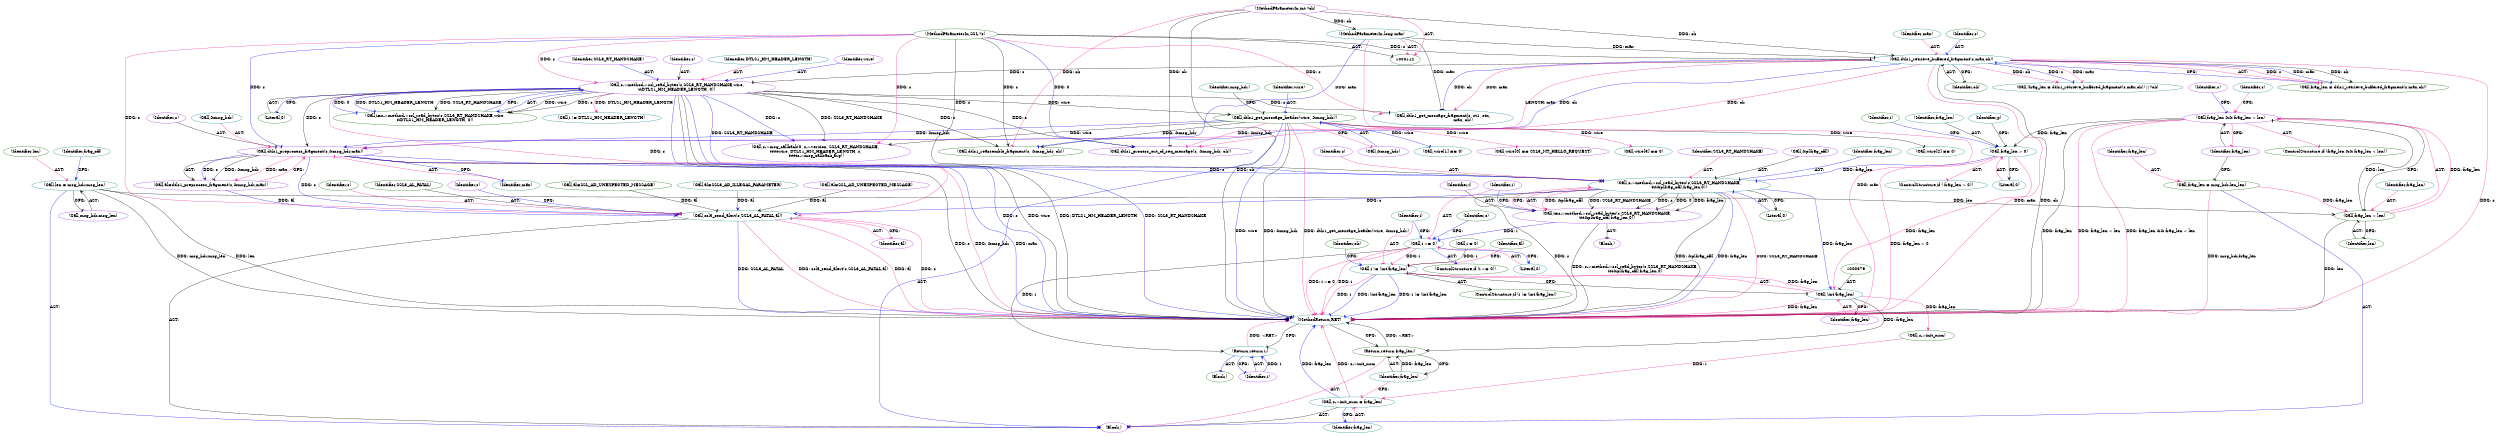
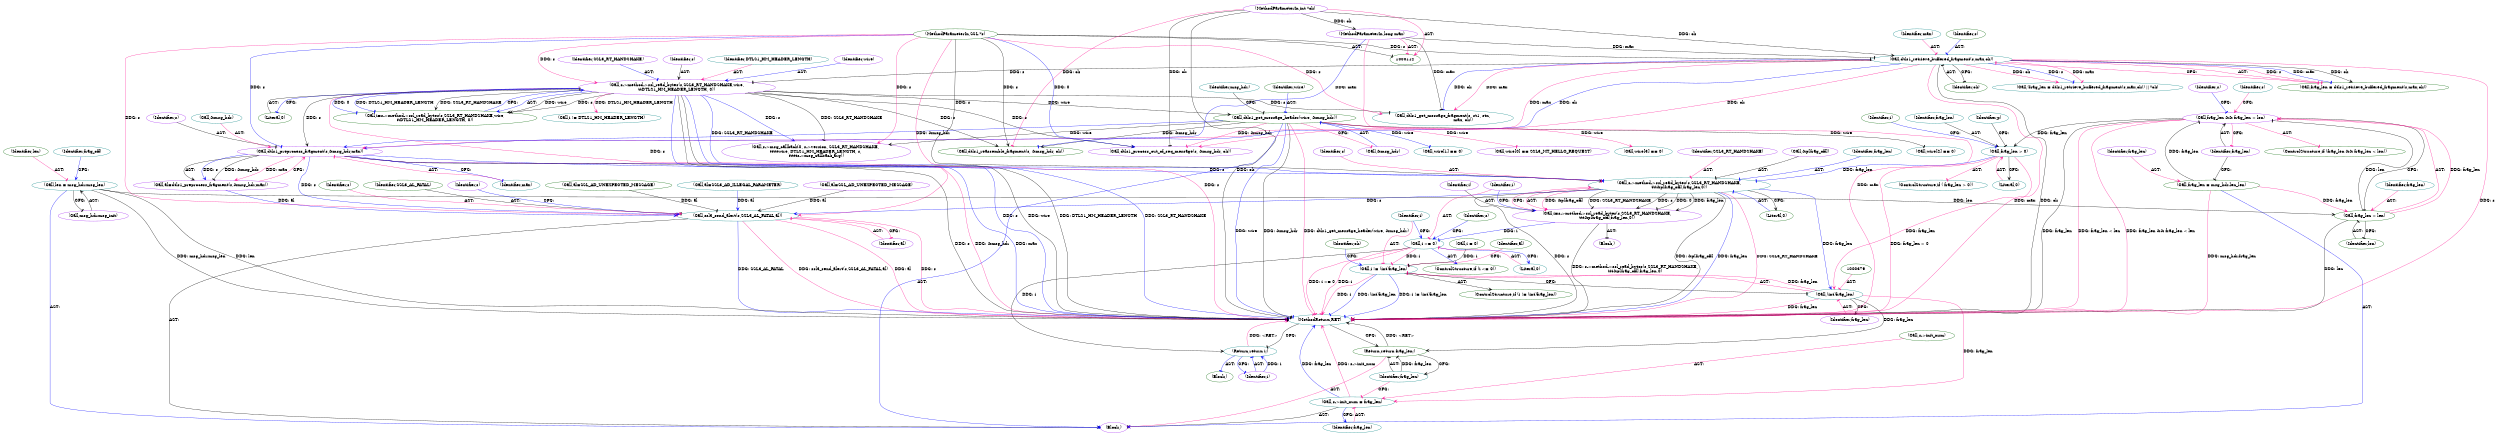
(1372, 34) -> (1372, 34)
(2157, 72) -> (2157, 72)
(1540, 103) -> (1540, 103)
none -> (2165, 150)
none -> (1185, 178)
(93, 216) -> (93, 216)
(1846, 281) -> (1846, 281)
(1900, 300) -> (1765, 392)
(1700, 364) -> (1700, 364)
